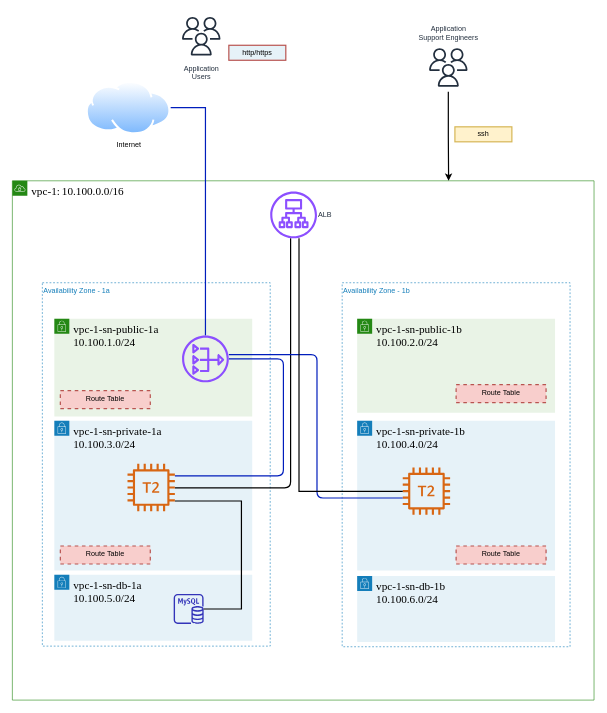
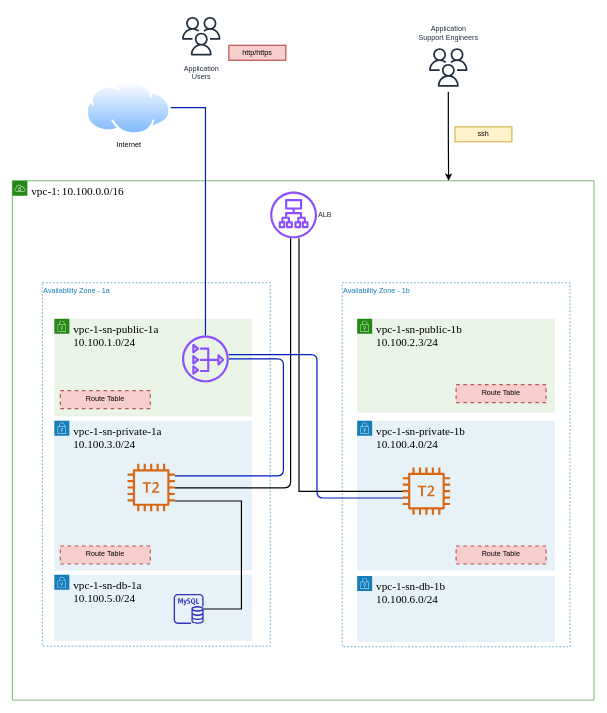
(257, 53) -> (257, 53)
(411, 332) -> (411, 332)
